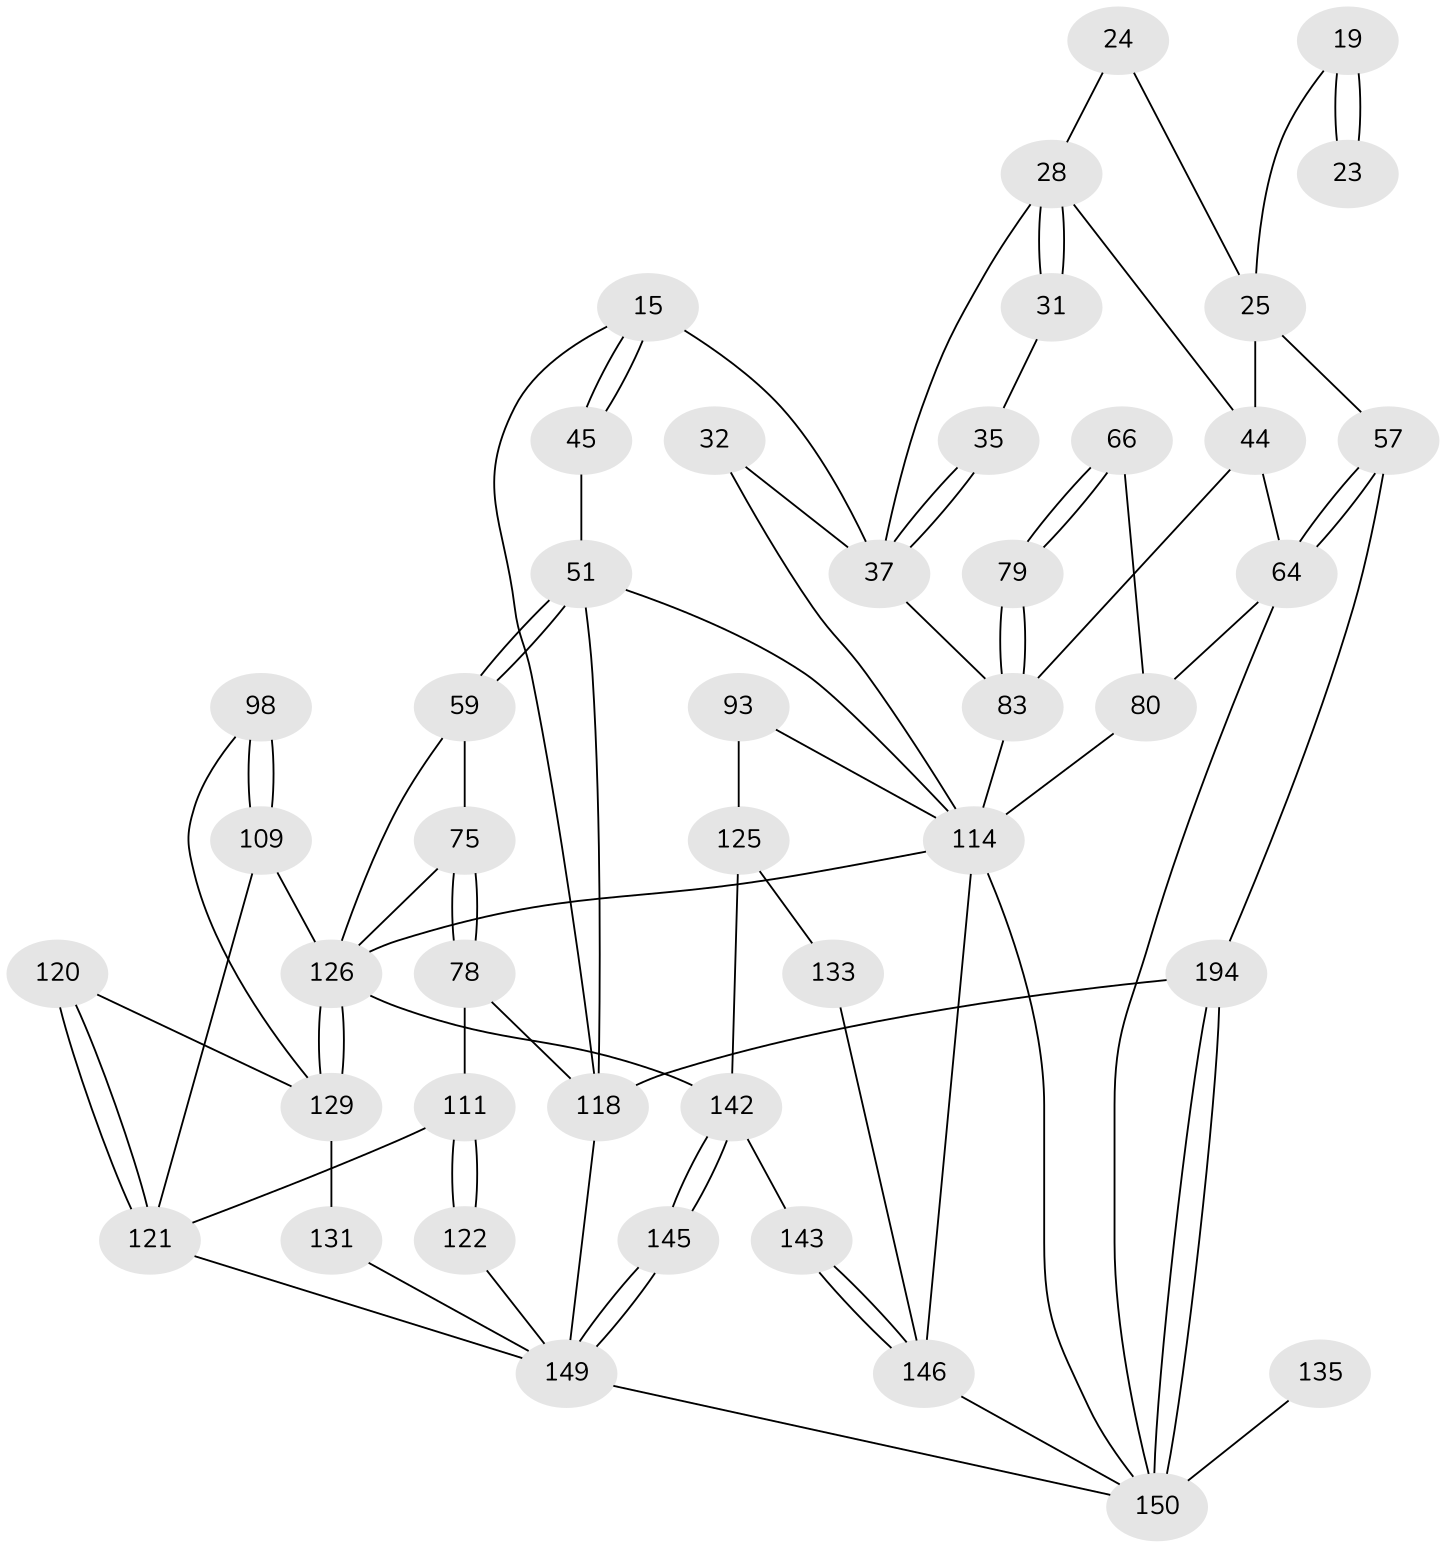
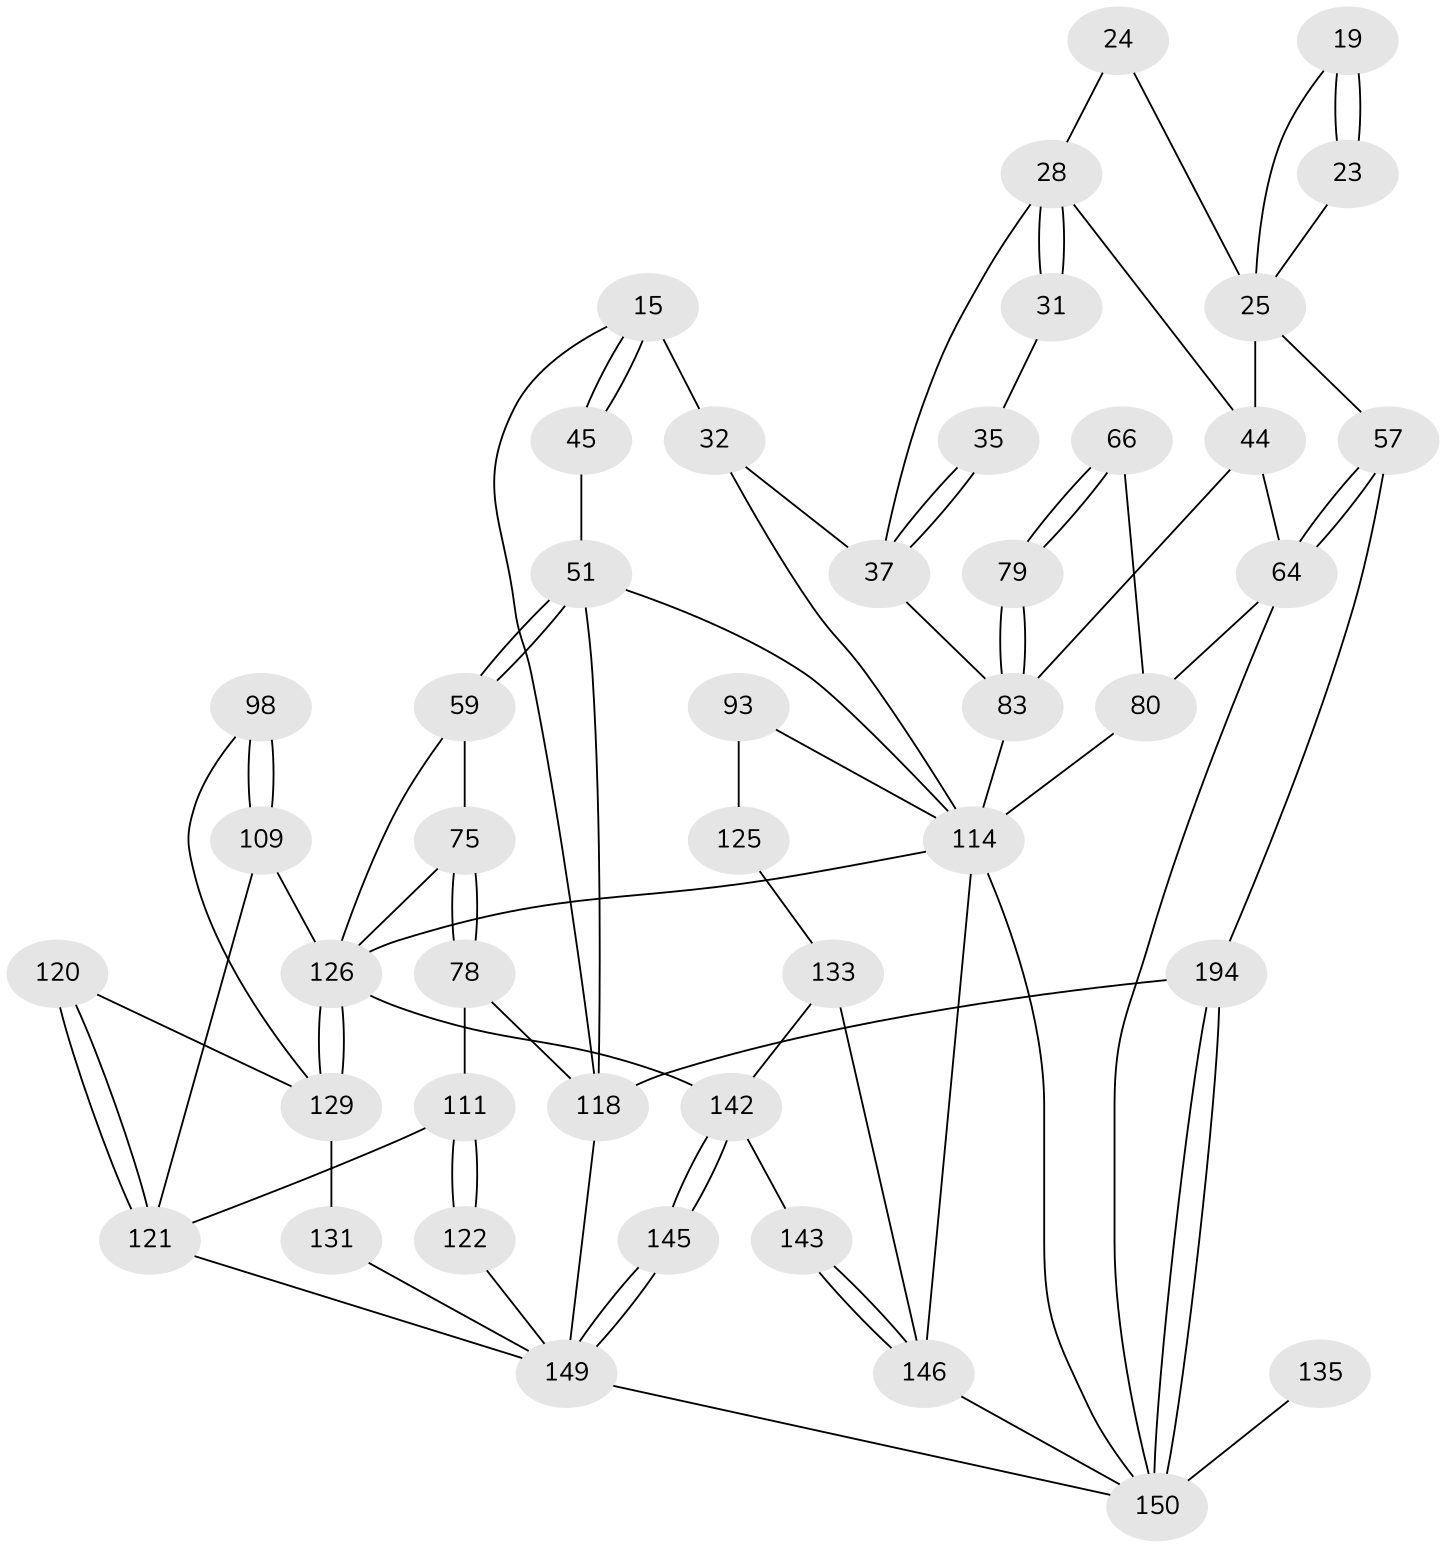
none -> (1301, 241)
(793, 421) -> (681, 374)
(735, 974) -> (792, 1028)
